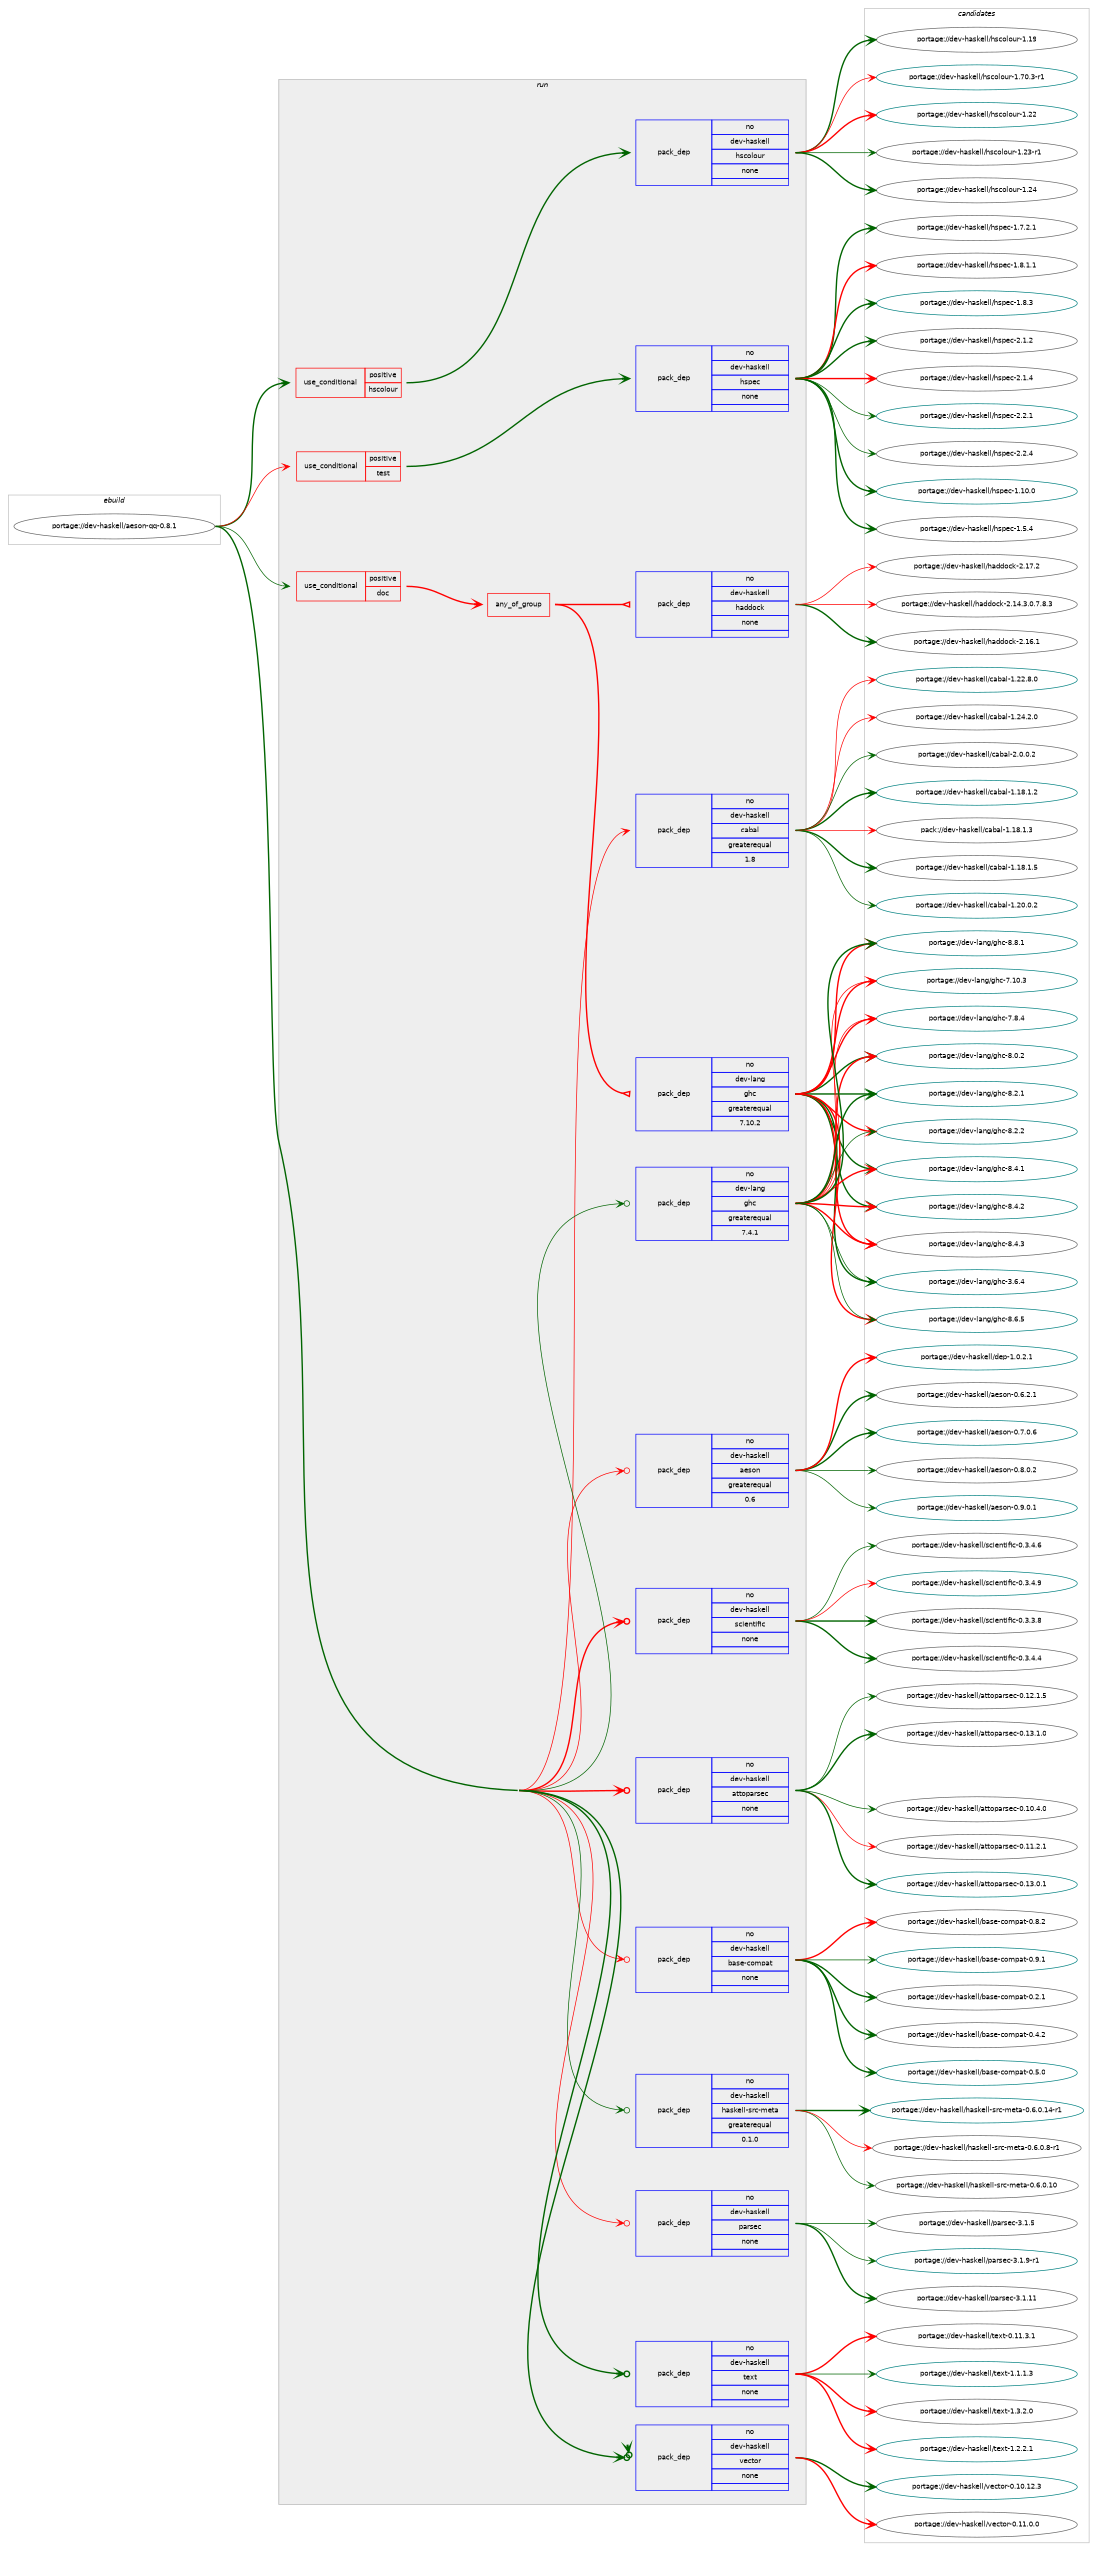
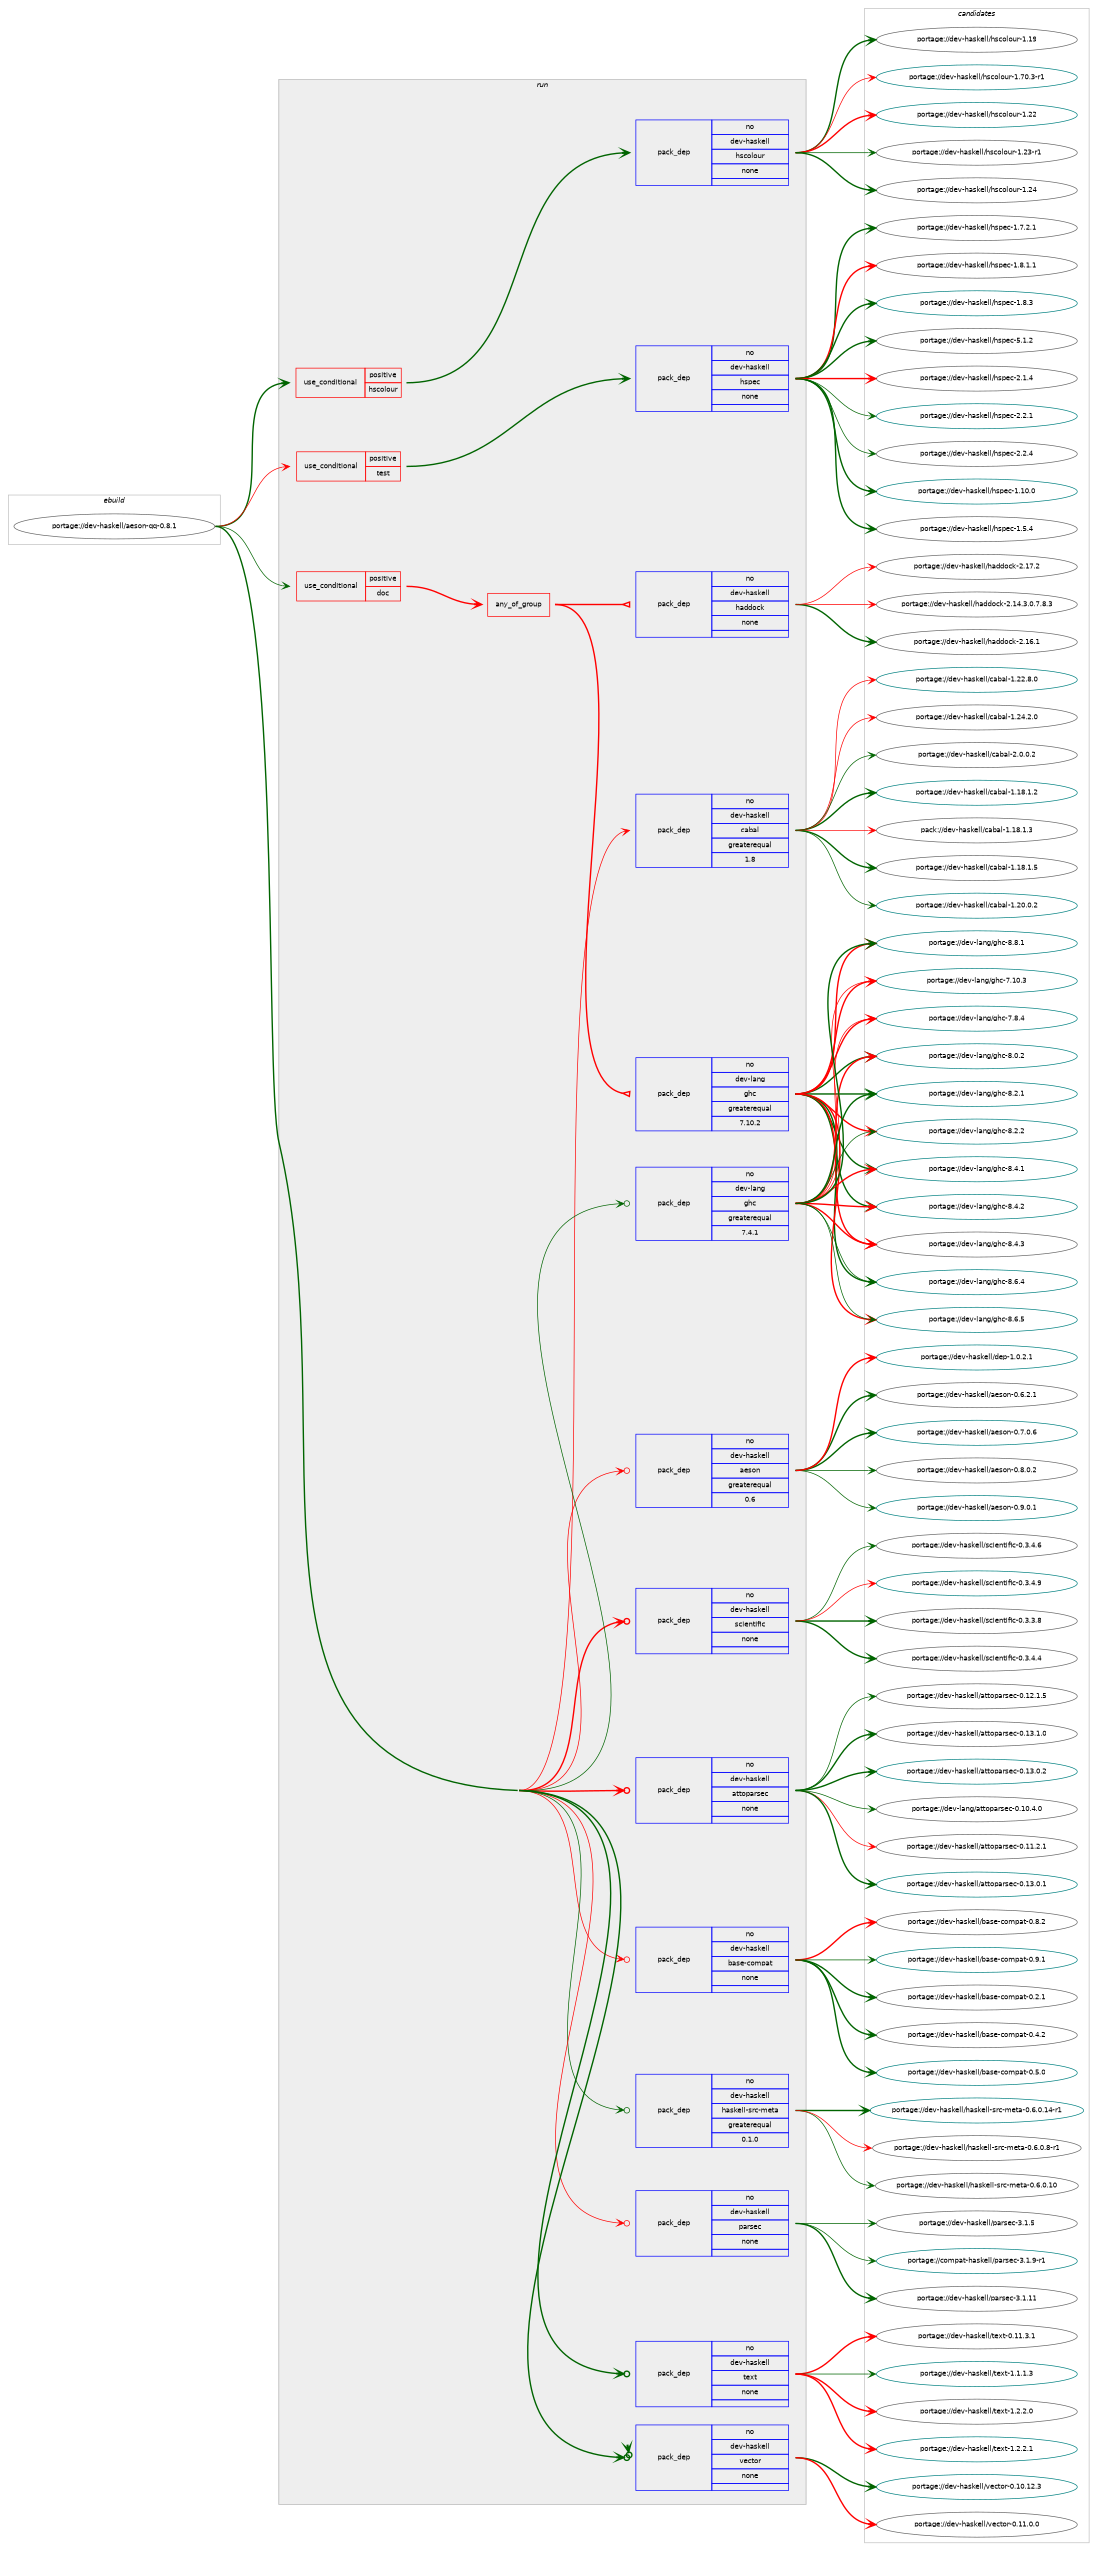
(977, 341) -> (977, 341)
(977, 1282) -> (977, 1282)
none -> (977, 1772)
(977, 1809) -> (977, 1809)
(977, 2261) -> (977, 2261)
(977, 2412) -> (977, 2412)
